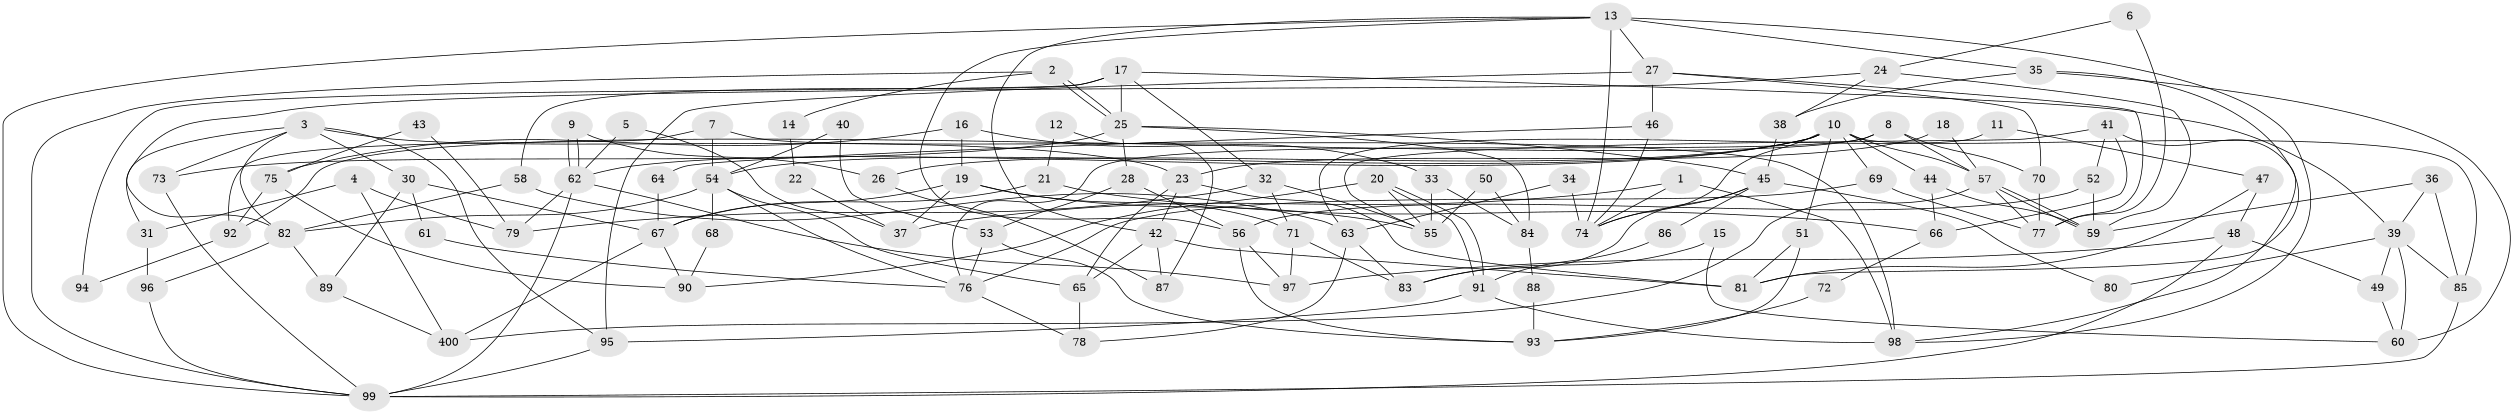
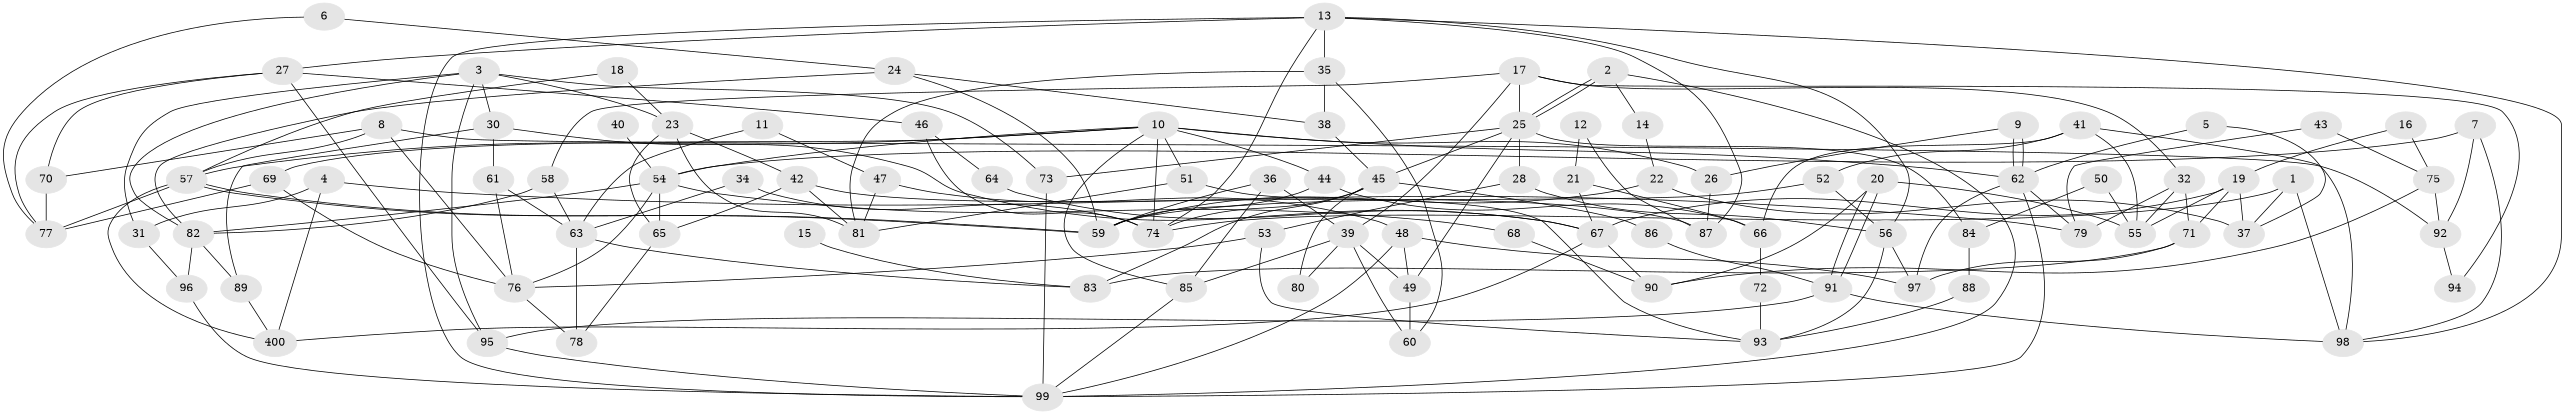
(1125, 33) -> (1612, 49)
(1432, 180) -> none
none -> (1481, 183)
none -> (1375, 199)
none -> (535, 207)
(885, 207) -> none
(2034, 331) -> none
